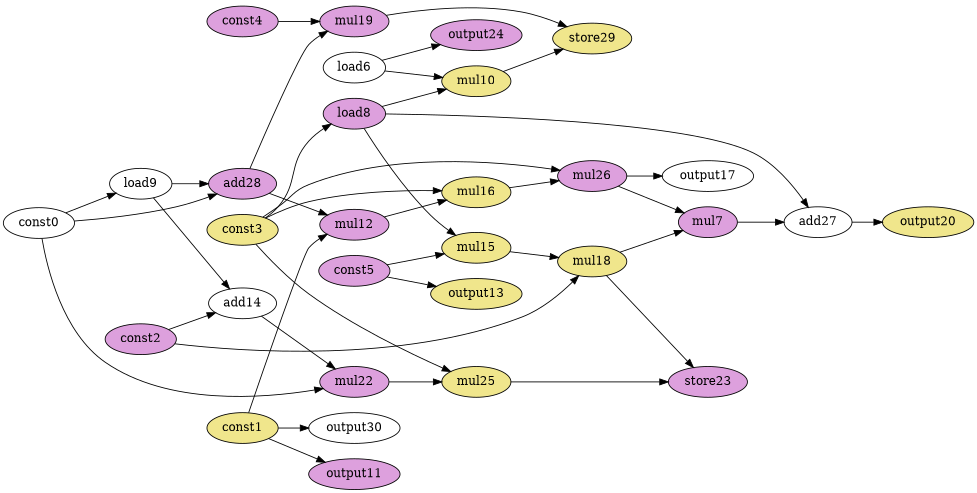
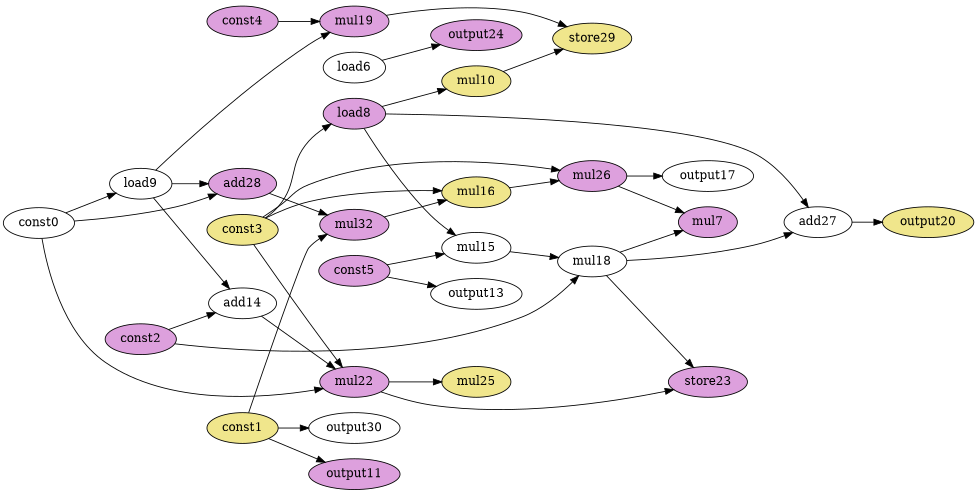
(410, 74) -> none
(281, 99) -> (236, 99)
(756, 222) -> (707, 253)
(354, 225) -> (354, 225)
(476, 248) -> (476, 248)
(592, 261) -> (592, 261)
(476, 294) -> (476, 294)
(342, 316) -> (295, 303)
(585, 382) -> (523, 409)
